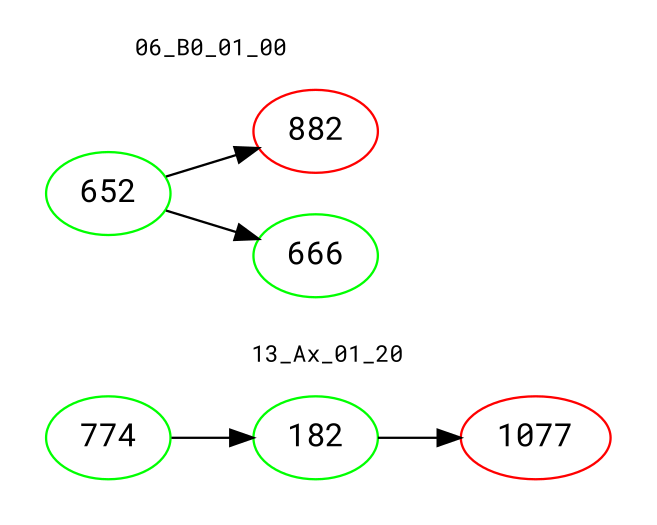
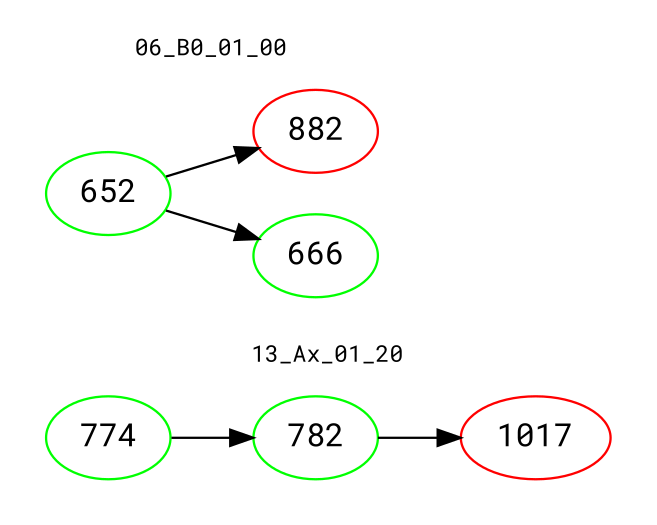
(316, 438) -> (316, 438)
(536, 438) -> (536, 438)
